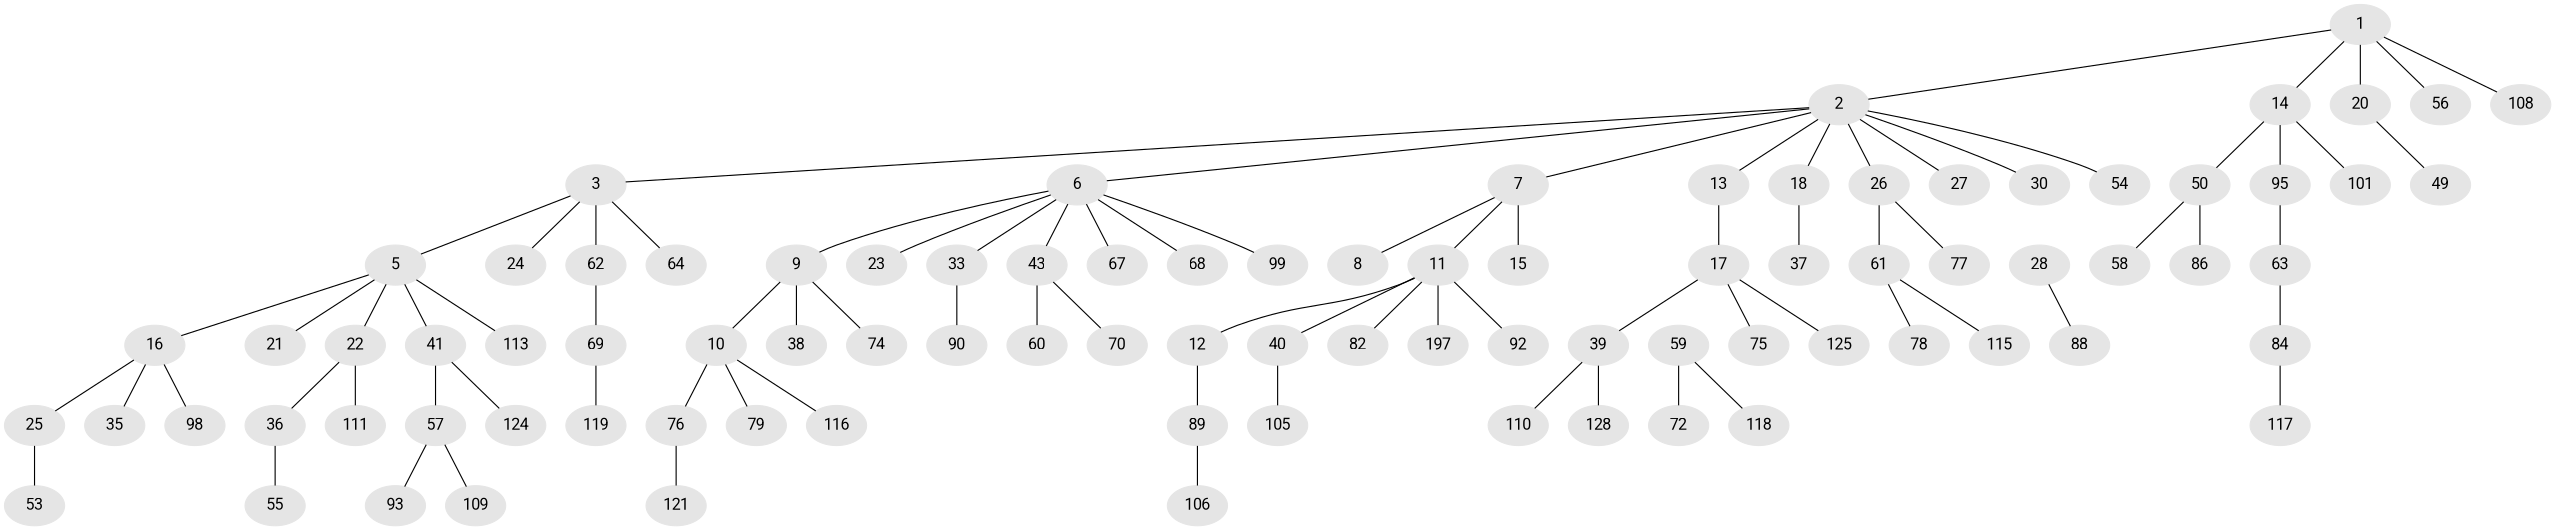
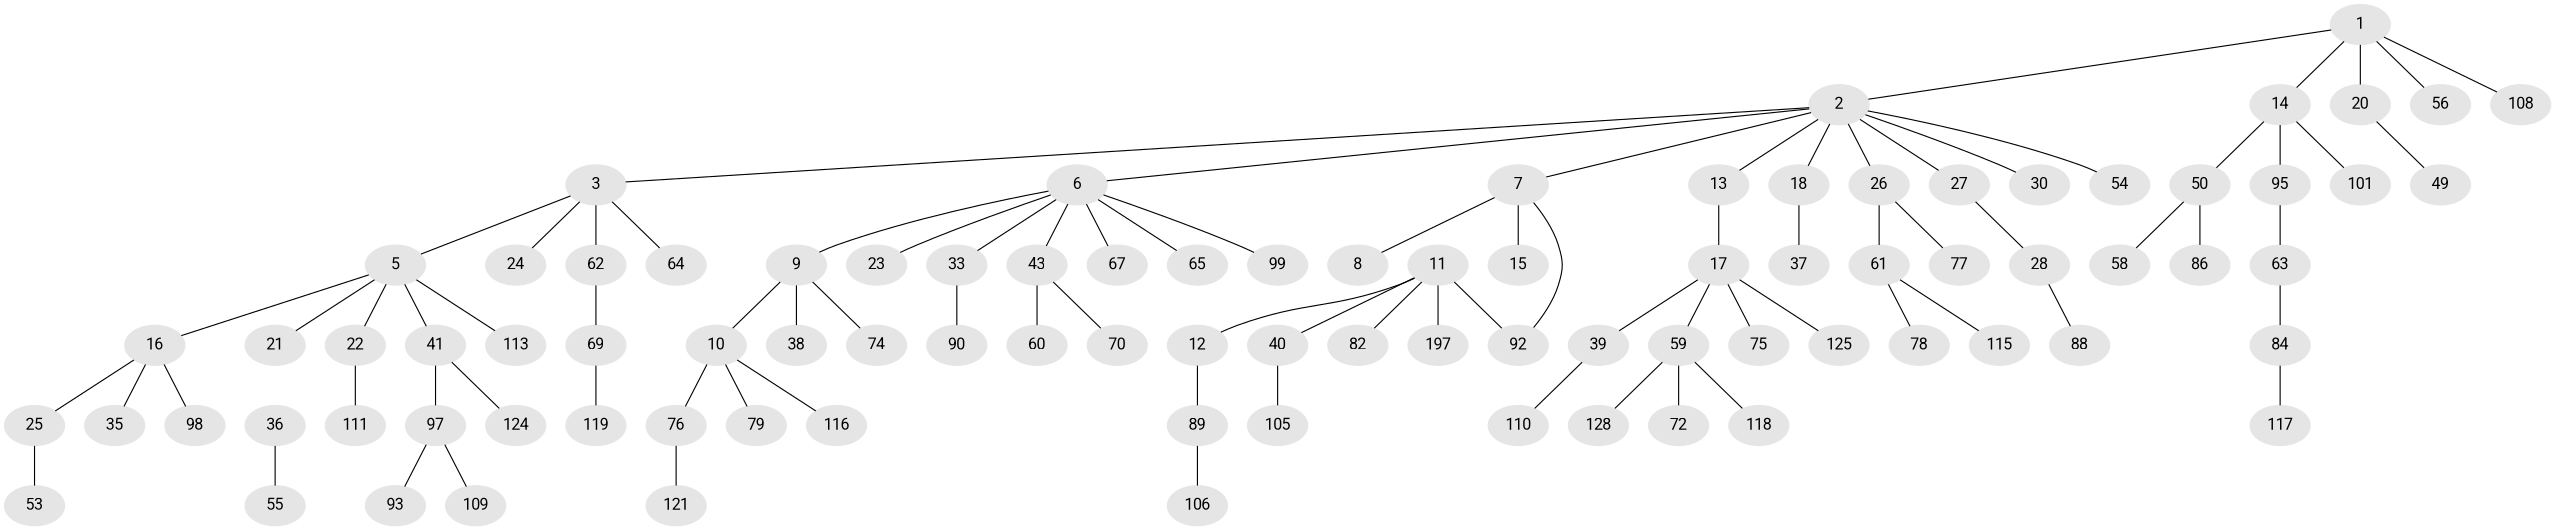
(1478, 225) -> (1562, 265)
none -> (1999, 225)
(1197, 265) -> (1197, 265)
none -> (1699, 305)
(315, 385) -> none
(1598, 386) -> (1639, 385)
(436, 426) -> (436, 426)
